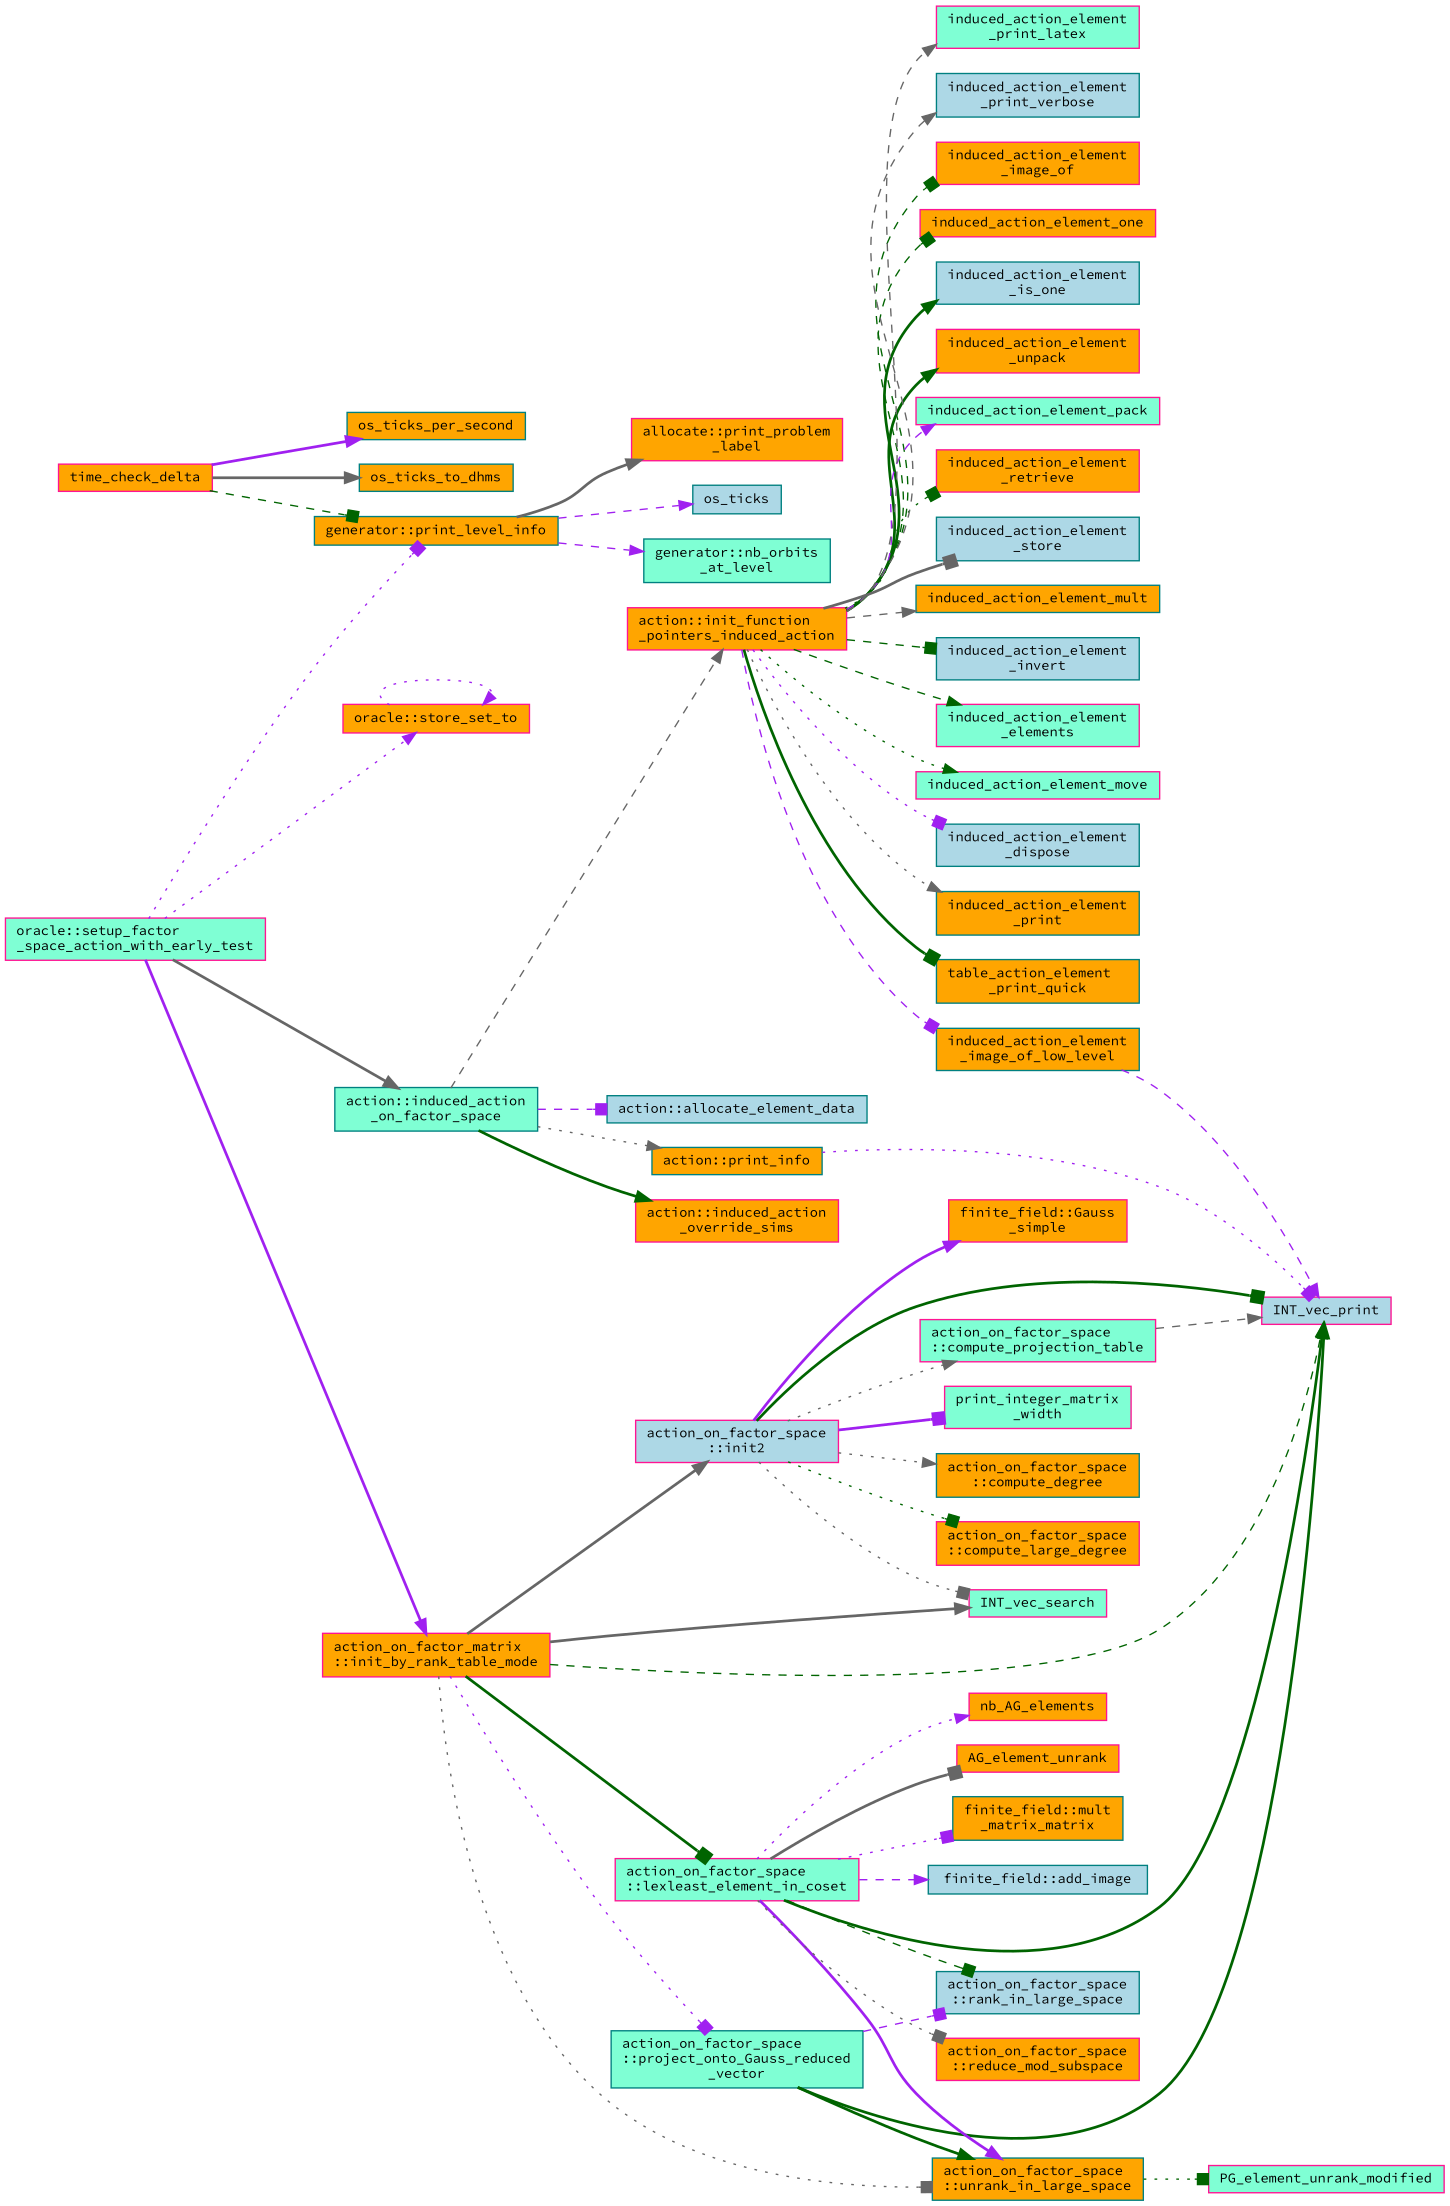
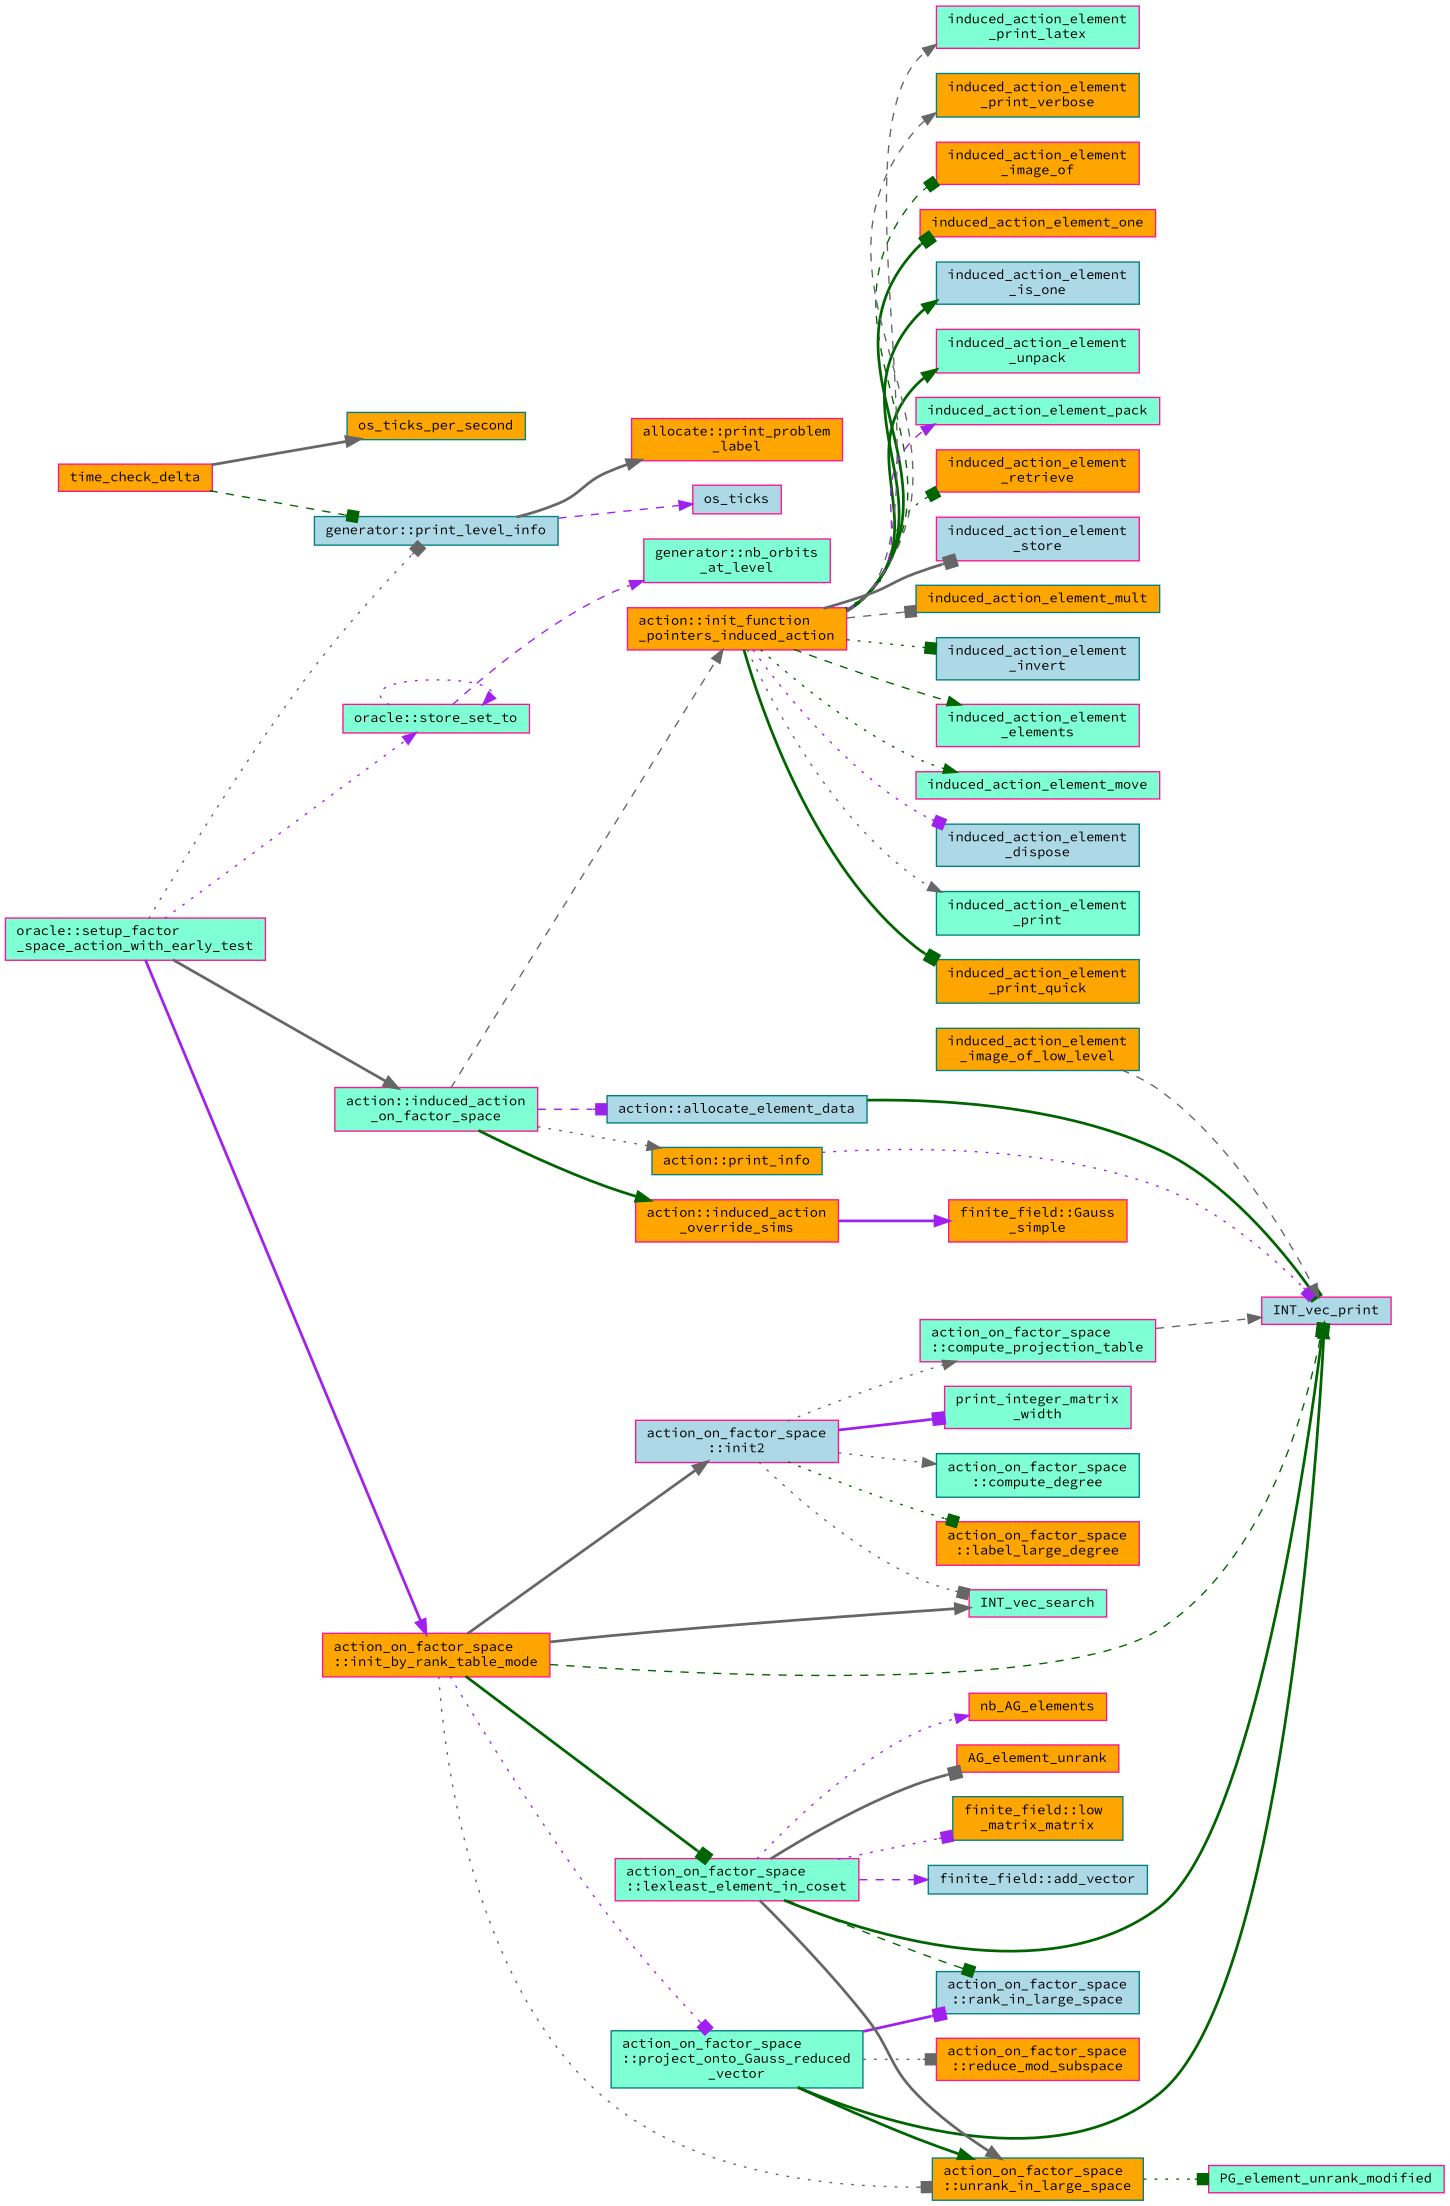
(1038, 95) -> (1038, 95)
(1038, 351) -> (1038, 351)
(893, 431) -> (893, 431)
(279, 453) -> (279, 453)
(436, 478) -> none
(737, 500) -> (737, 500)
(436, 531) -> (436, 531)
(1038, 539) -> (1038, 539)
(594, 547) -> (536, 637)
(737, 561) -> (737, 561)
(874, 615) -> (874, 615)
(885, 644) -> (885, 644)
(436, 719) -> (436, 719)
(270, 729) -> (270, 729)
(803, 852) -> none
(1038, 913) -> (1038, 913)
(1038, 981) -> (1038, 981)
(436, 1109) -> (436, 1109)
(1233, 1162) -> (1233, 1162)
(983, 1291) -> (1115, 1133)
(840, 1323) -> (887, 1221)
(1038, 1475) -> (1038, 1475)
(1038, 1544) -> (1038, 1544)
(436, 1655) -> (436, 1655)
(1038, 1818) -> (1038, 1818)
(1215, 1820) -> (1215, 1820)
(1038, 1880) -> (1038, 1880)
(852, 1985) -> (902, 2059)
(869, 2021) -> (869, 2021)
(894, 2025) -> (897, 2024)
